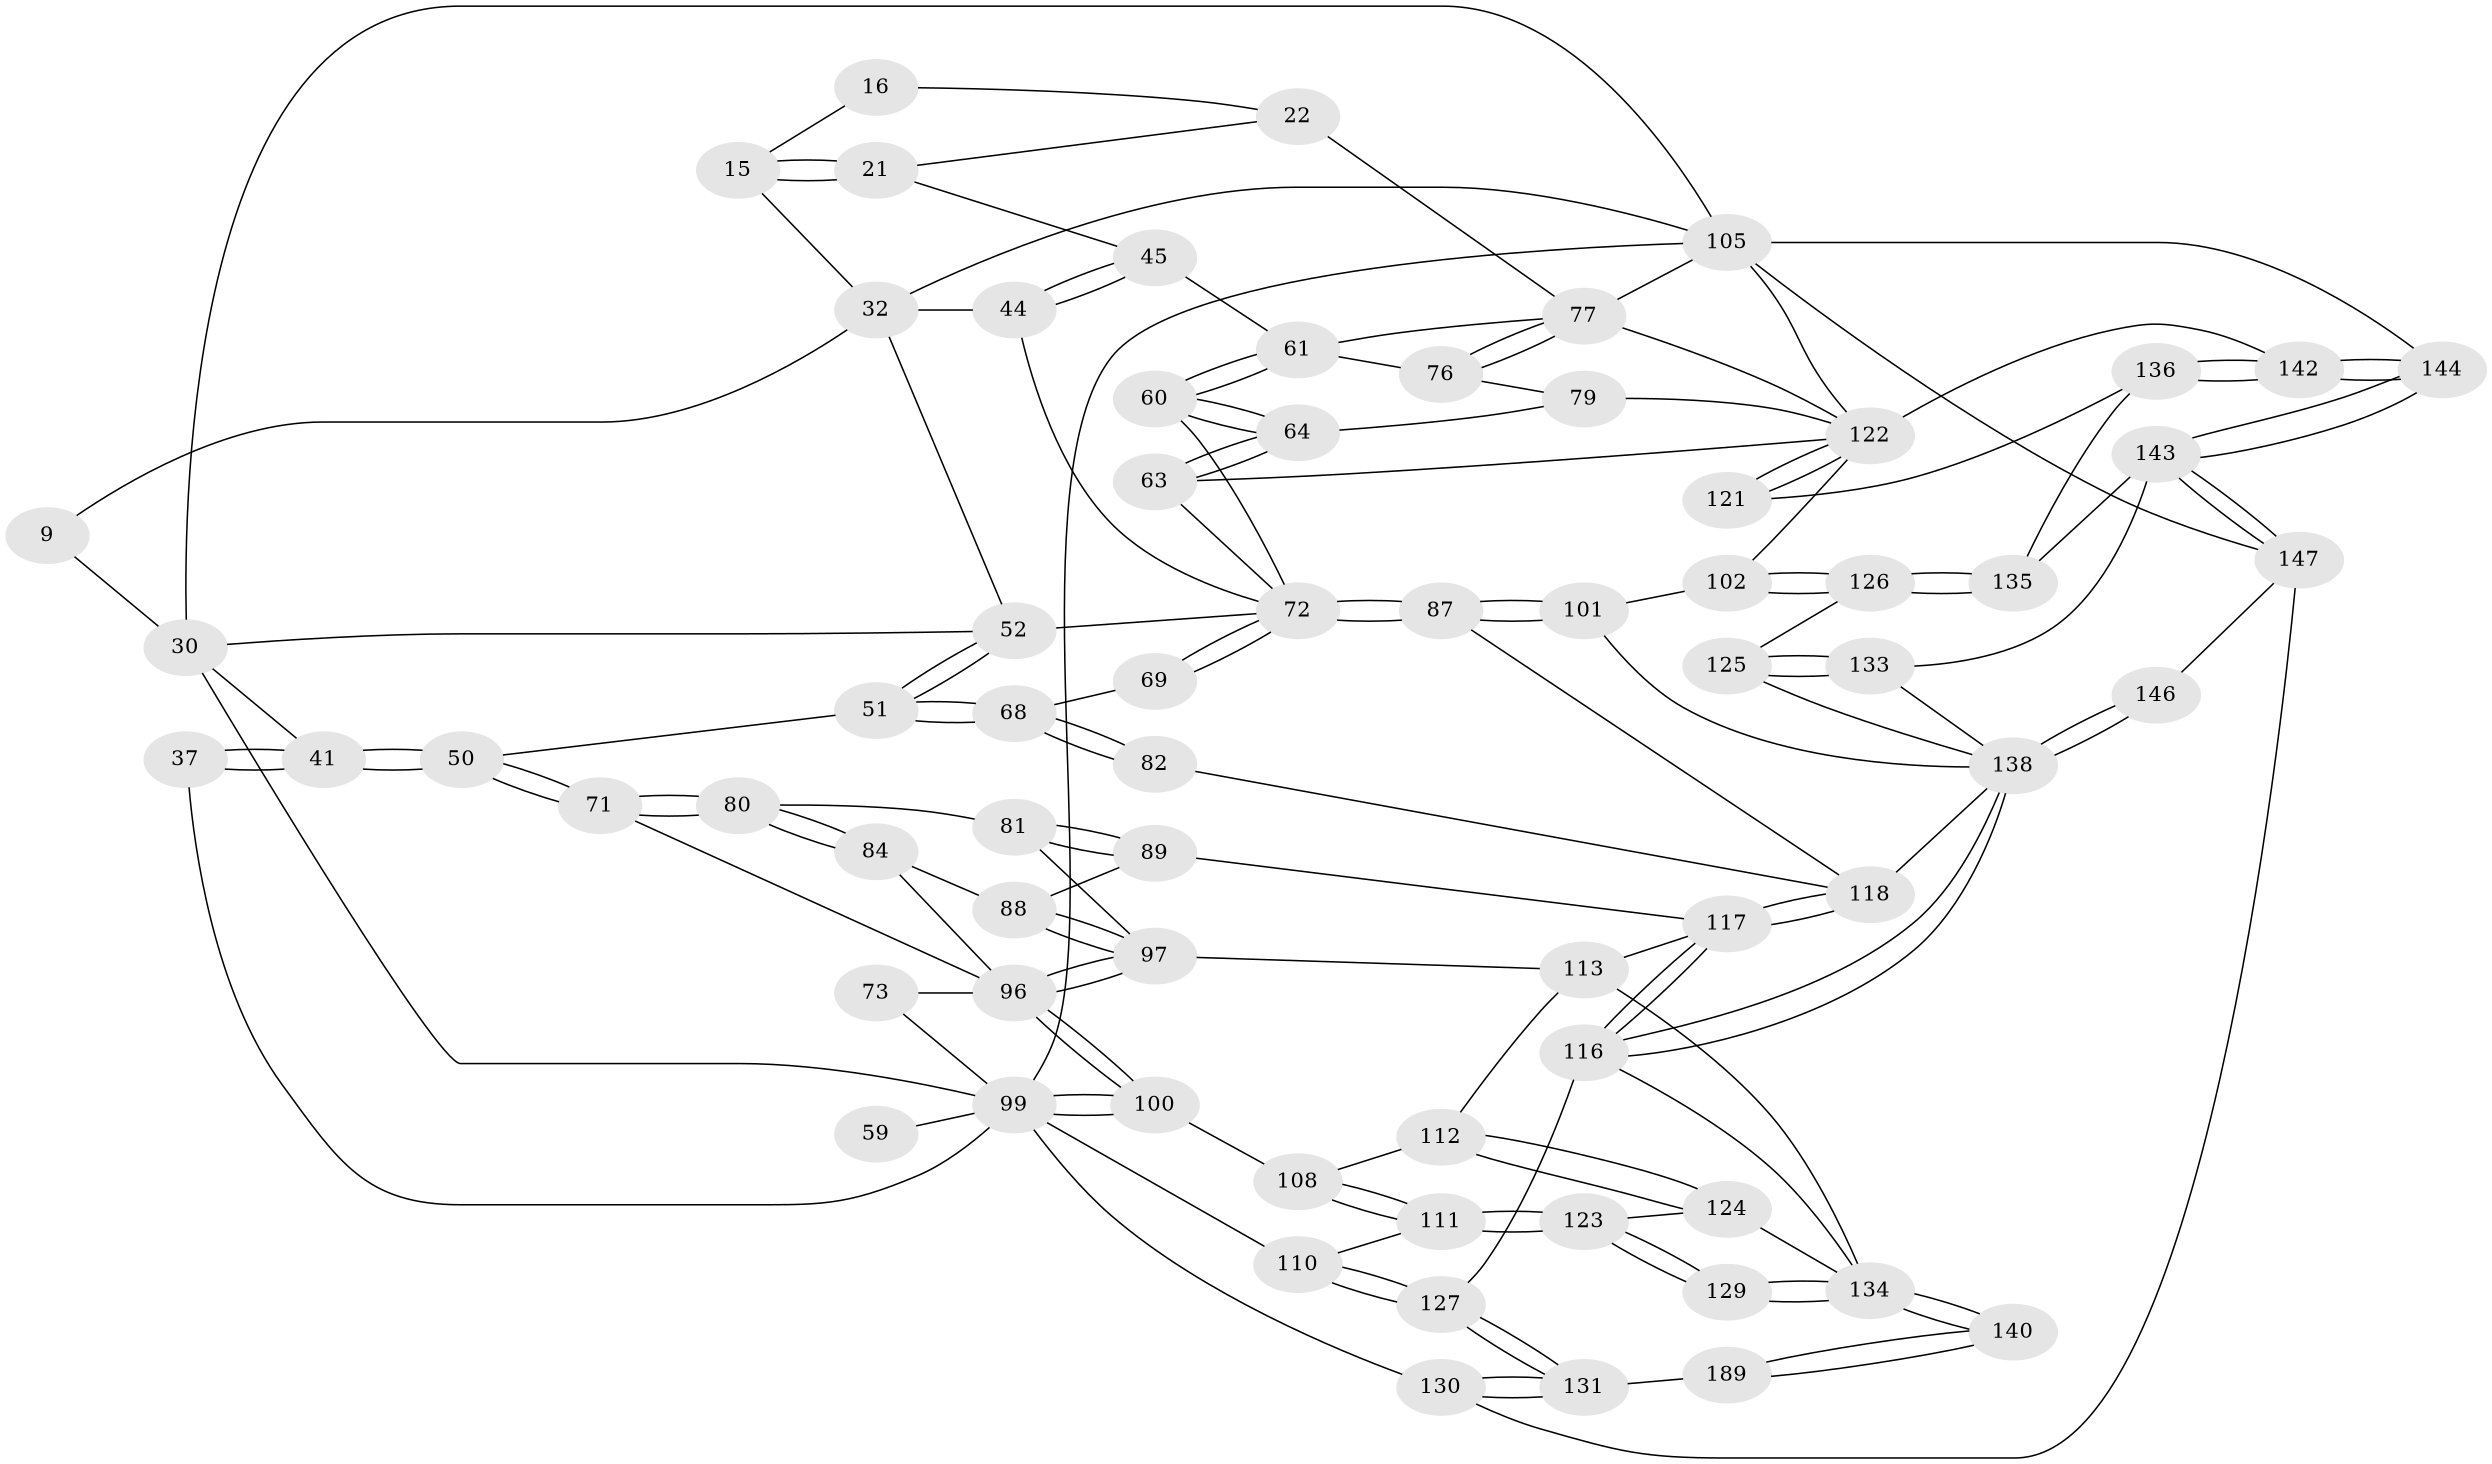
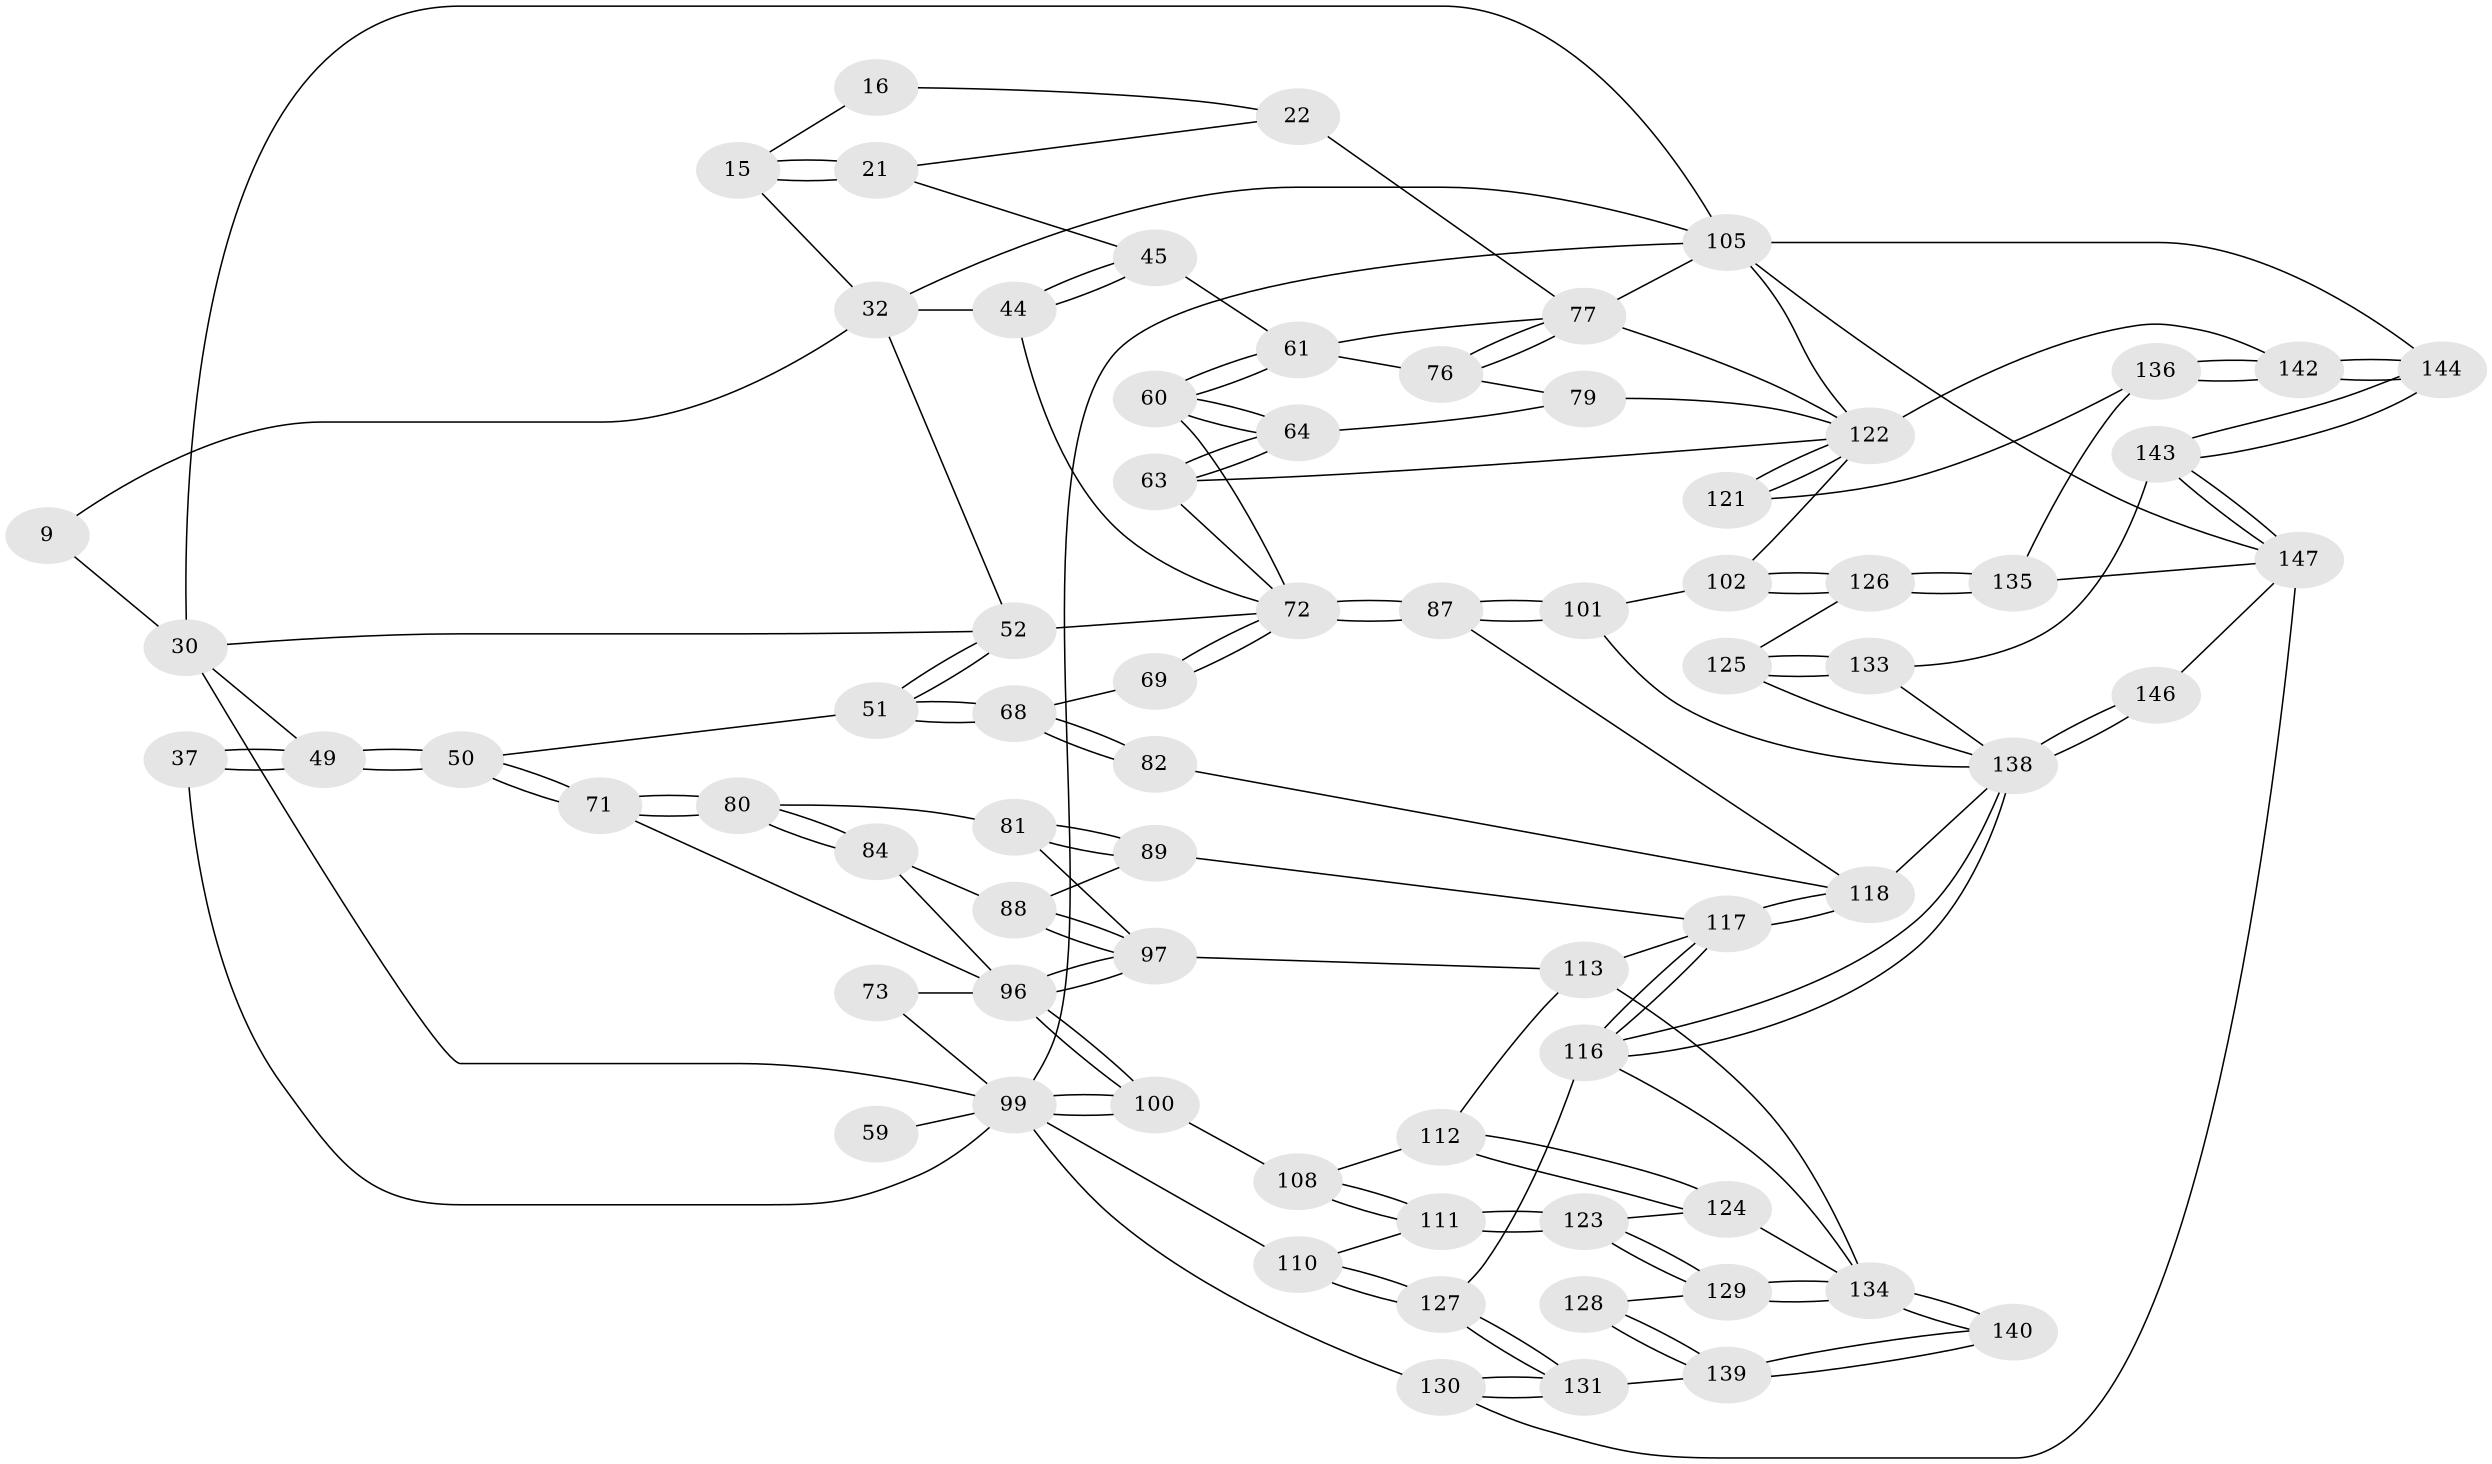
(2085, 519) -> (2156, 572)
(324, 760) -> (324, 760)
none -> (1584, 1305)
(1727, 1375) -> (1727, 1375)
